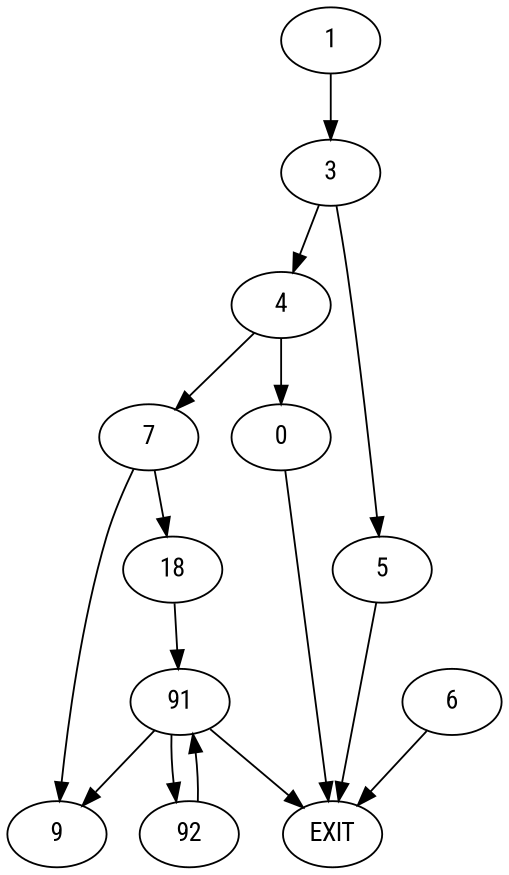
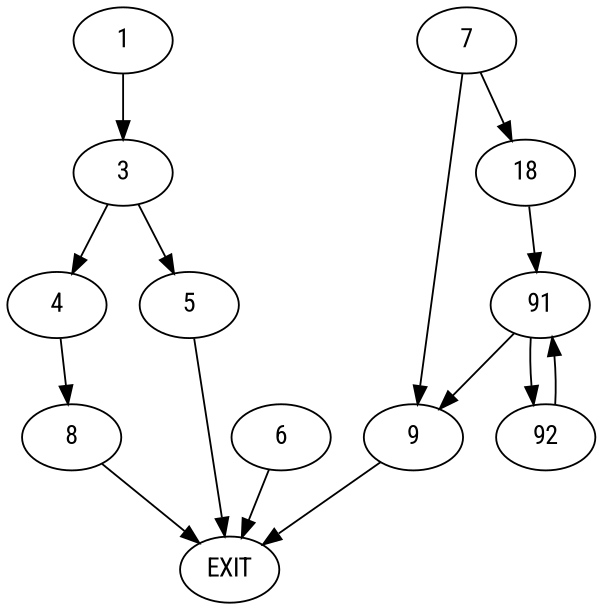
(222, 365) -> none
(281, 437) -> (72, 437)
(250, 762) -> (330, 498)
